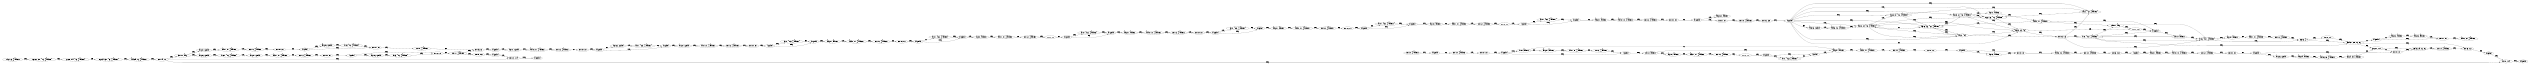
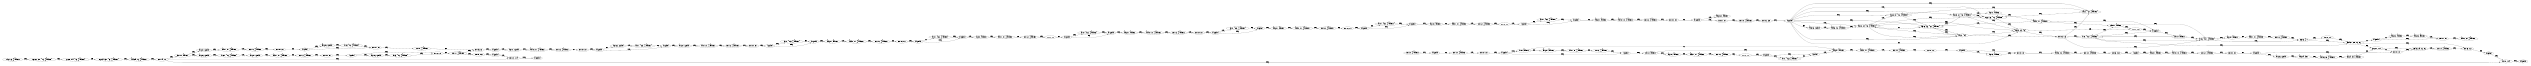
(2116, 26) -> (2116, 26)
(182, 56) -> (182, 56)
(2304, 57) -> (2304, 57)
